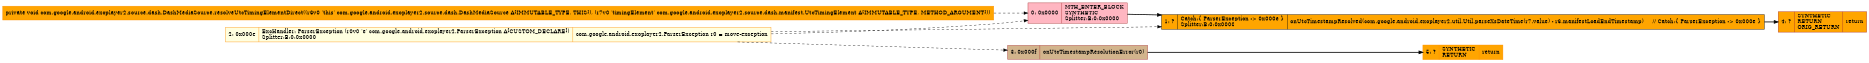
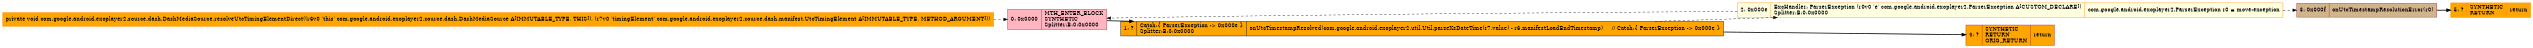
(964, 29) -> (1714, 19)
